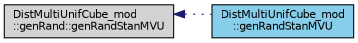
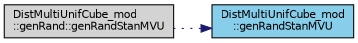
(198, 14) -> (187, 28)
